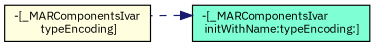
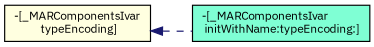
(166, 16) -> (177, 31)
